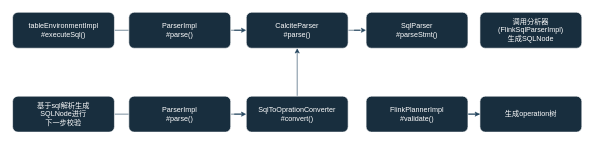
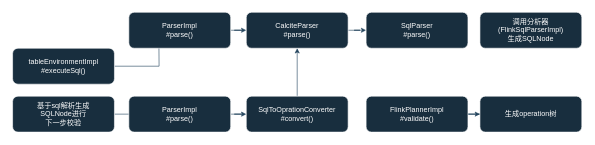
(63, 30) -> (63, 66)
(417, 30) -> (417, 30)
